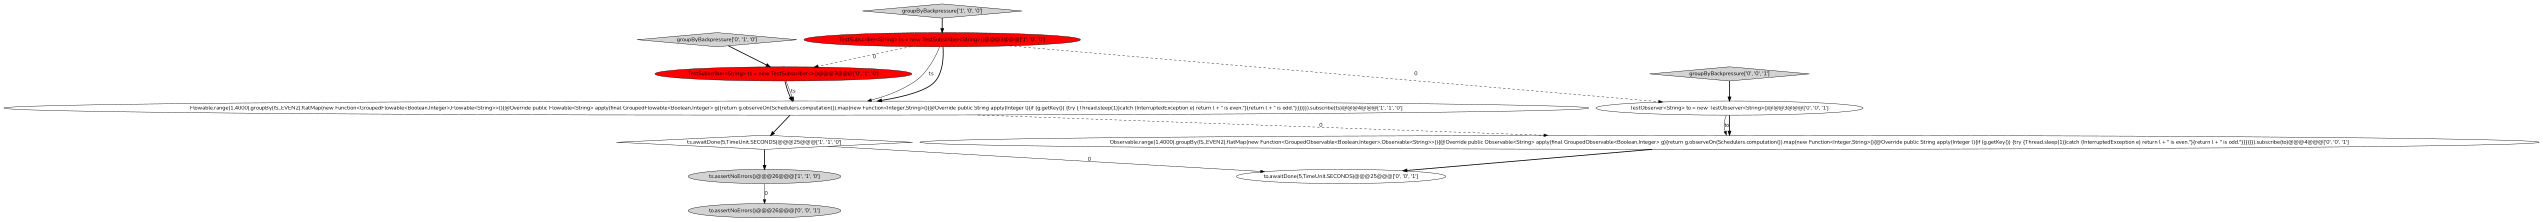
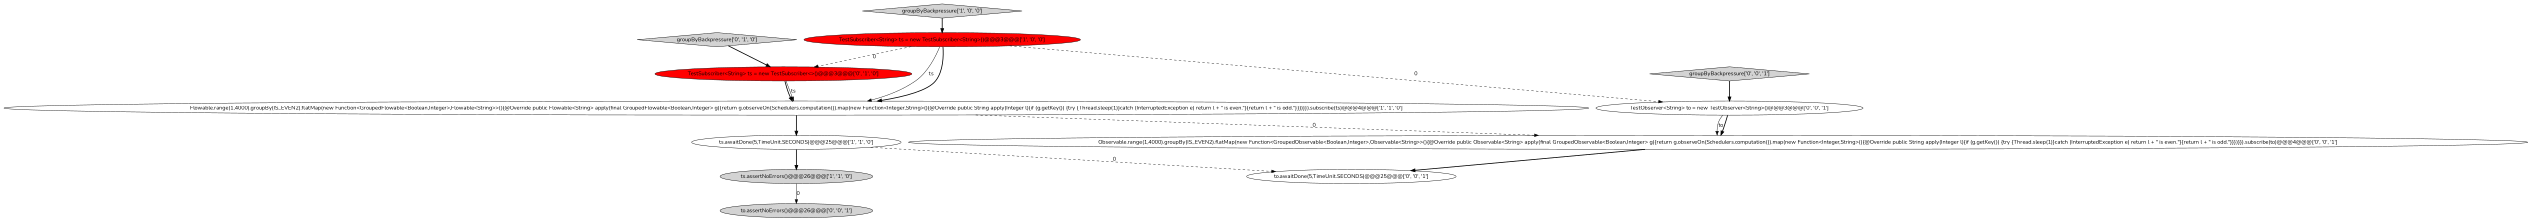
(765, 142) -> (796, 142)
(1044, 159) -> (1071, 159)
